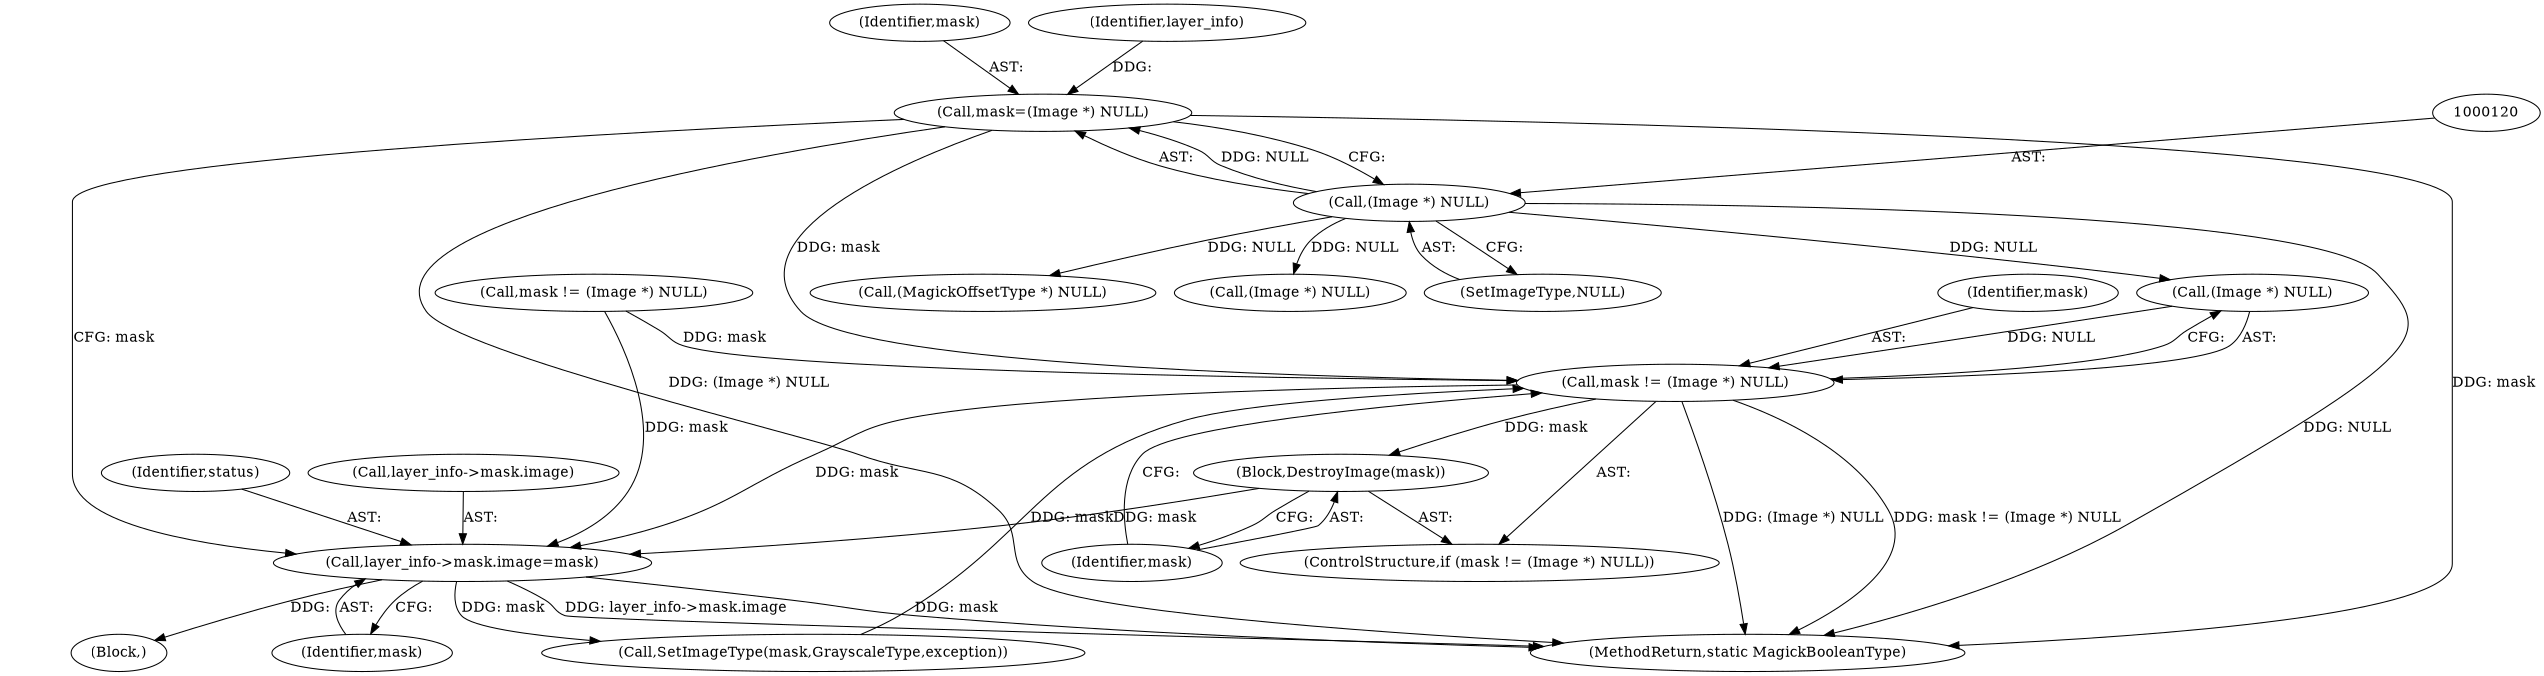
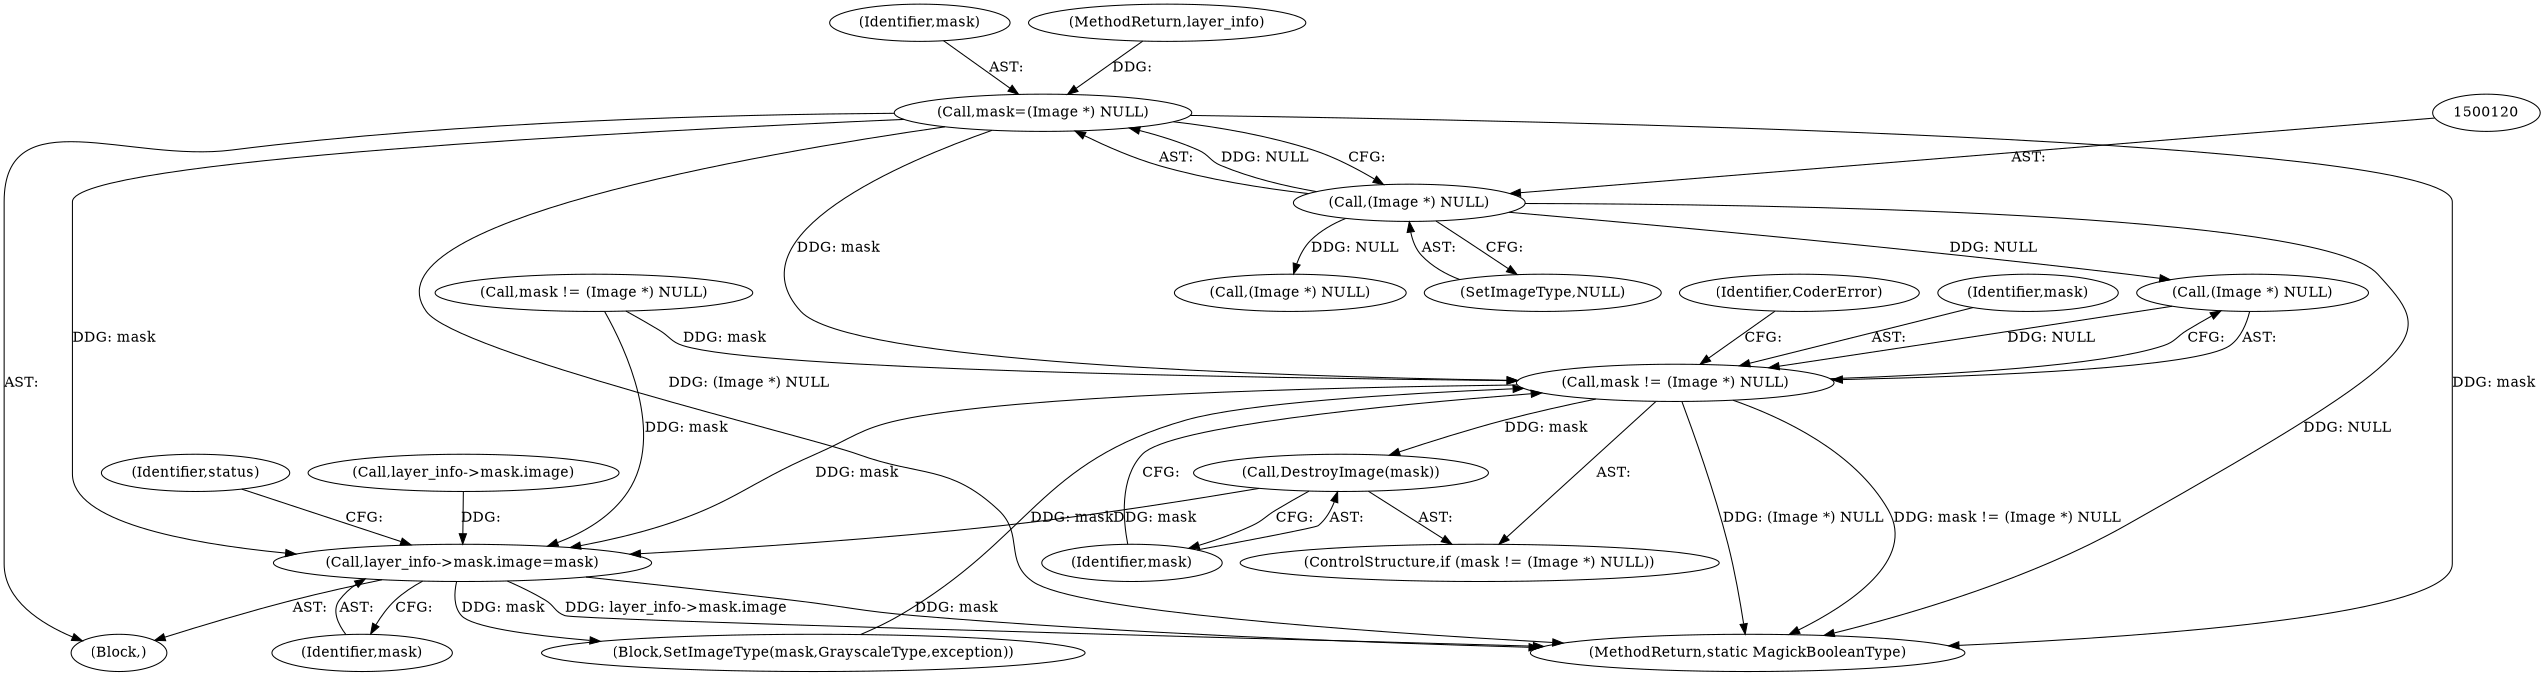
(1167, 23) -> (1167, 23)
(2486, 113) -> (2486, 113)
none -> (197, 152)
(983, 293) -> none
none -> (1799, 293)
(114, 338) -> (114, 338)
(1341, 473) -> (1341, 473)
(367, 518) -> (367, 518)
(483, 518) -> (483, 518)
(312, 608) -> (312, 608)
(813, 653) -> (813, 653)
